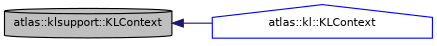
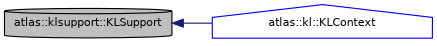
(88, 23) -> (88, 23)
